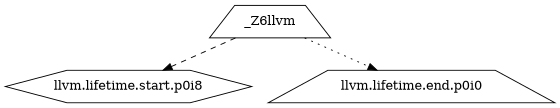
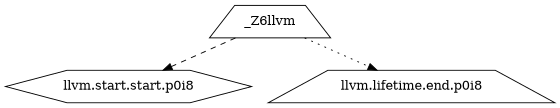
(129, 87) -> (129, 87)
(412, 87) -> (412, 87)
